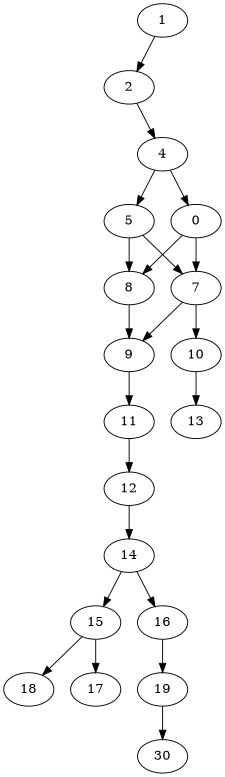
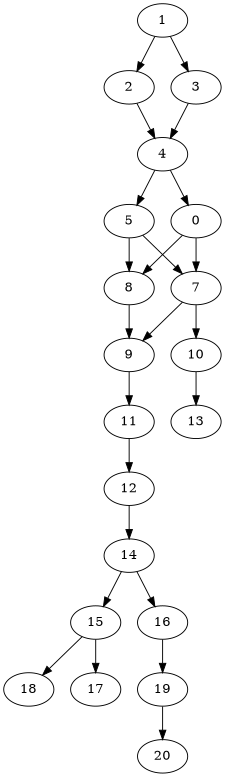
none -> (196, 87)
(163, 756) -> (163, 756)
